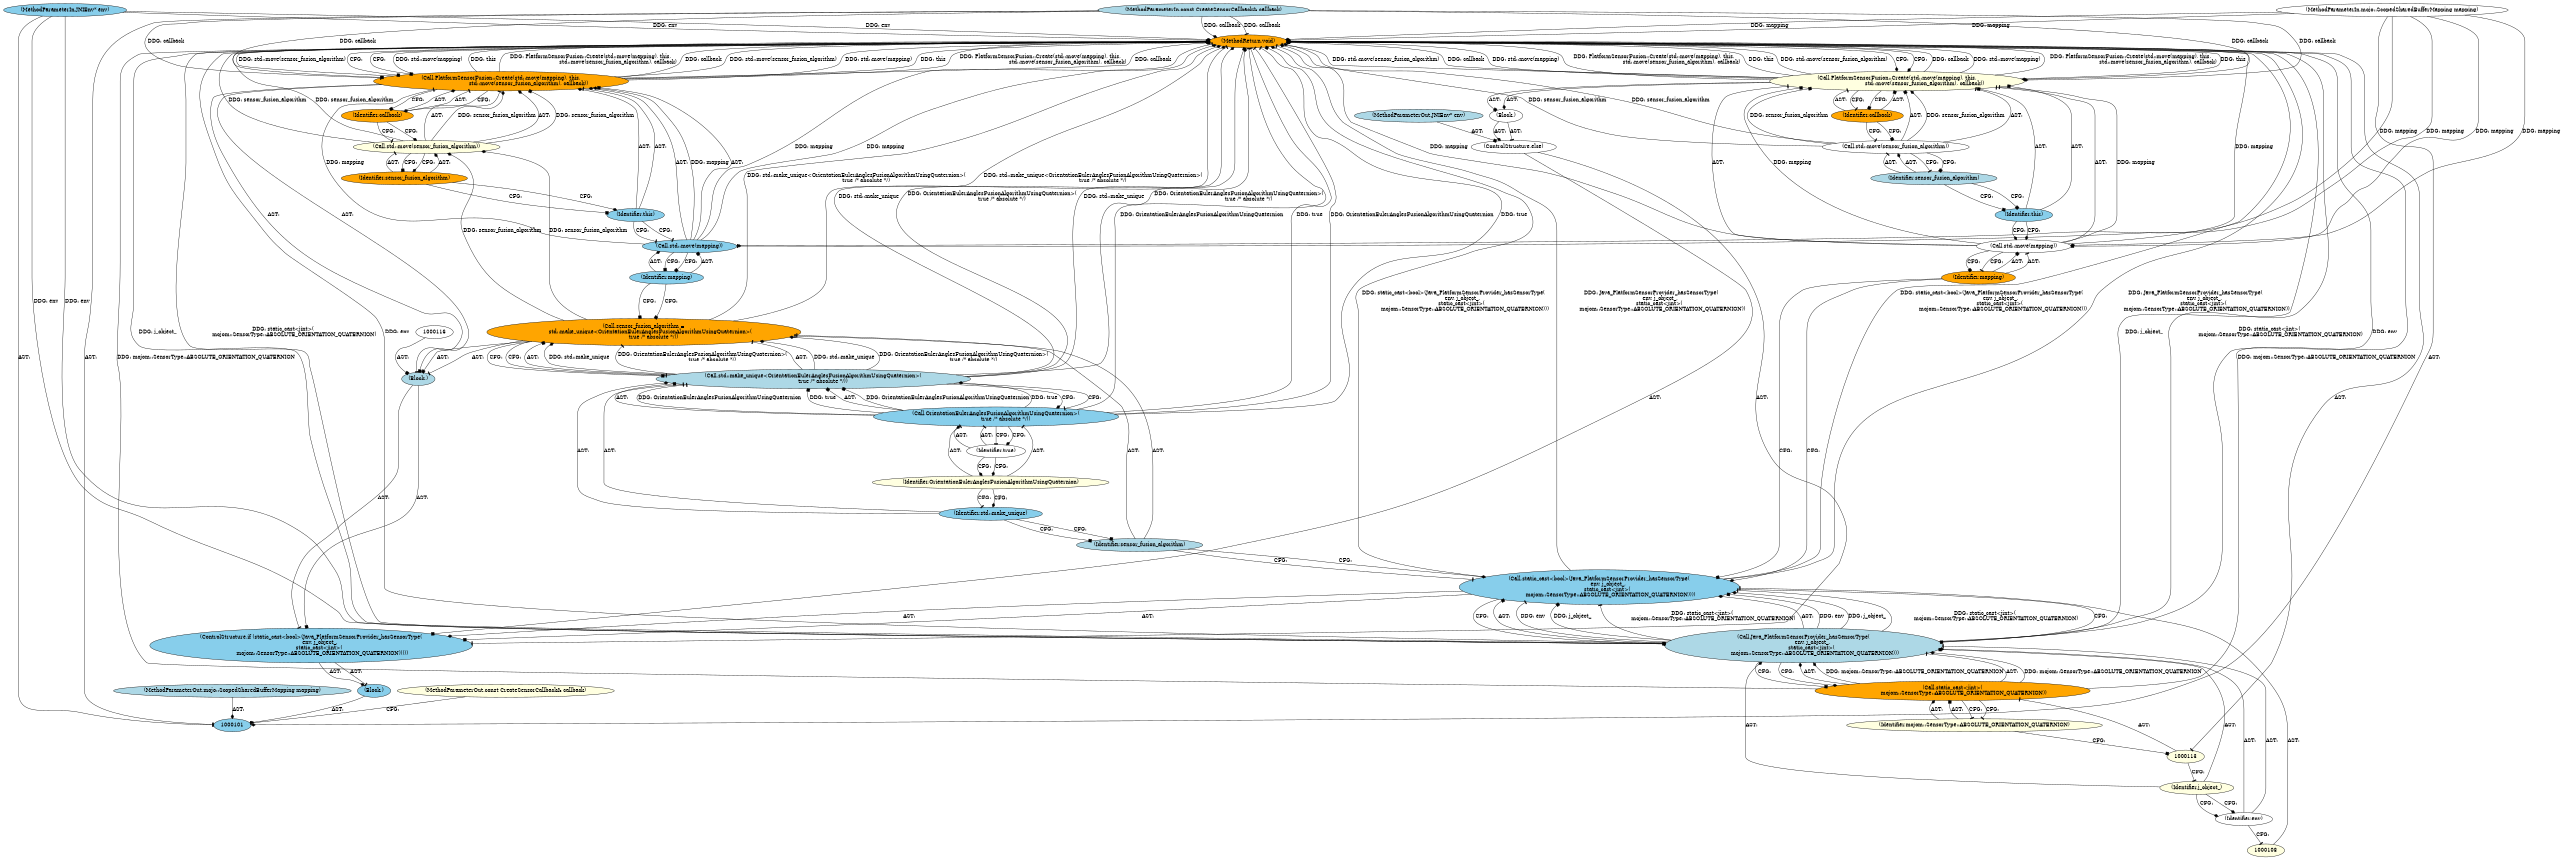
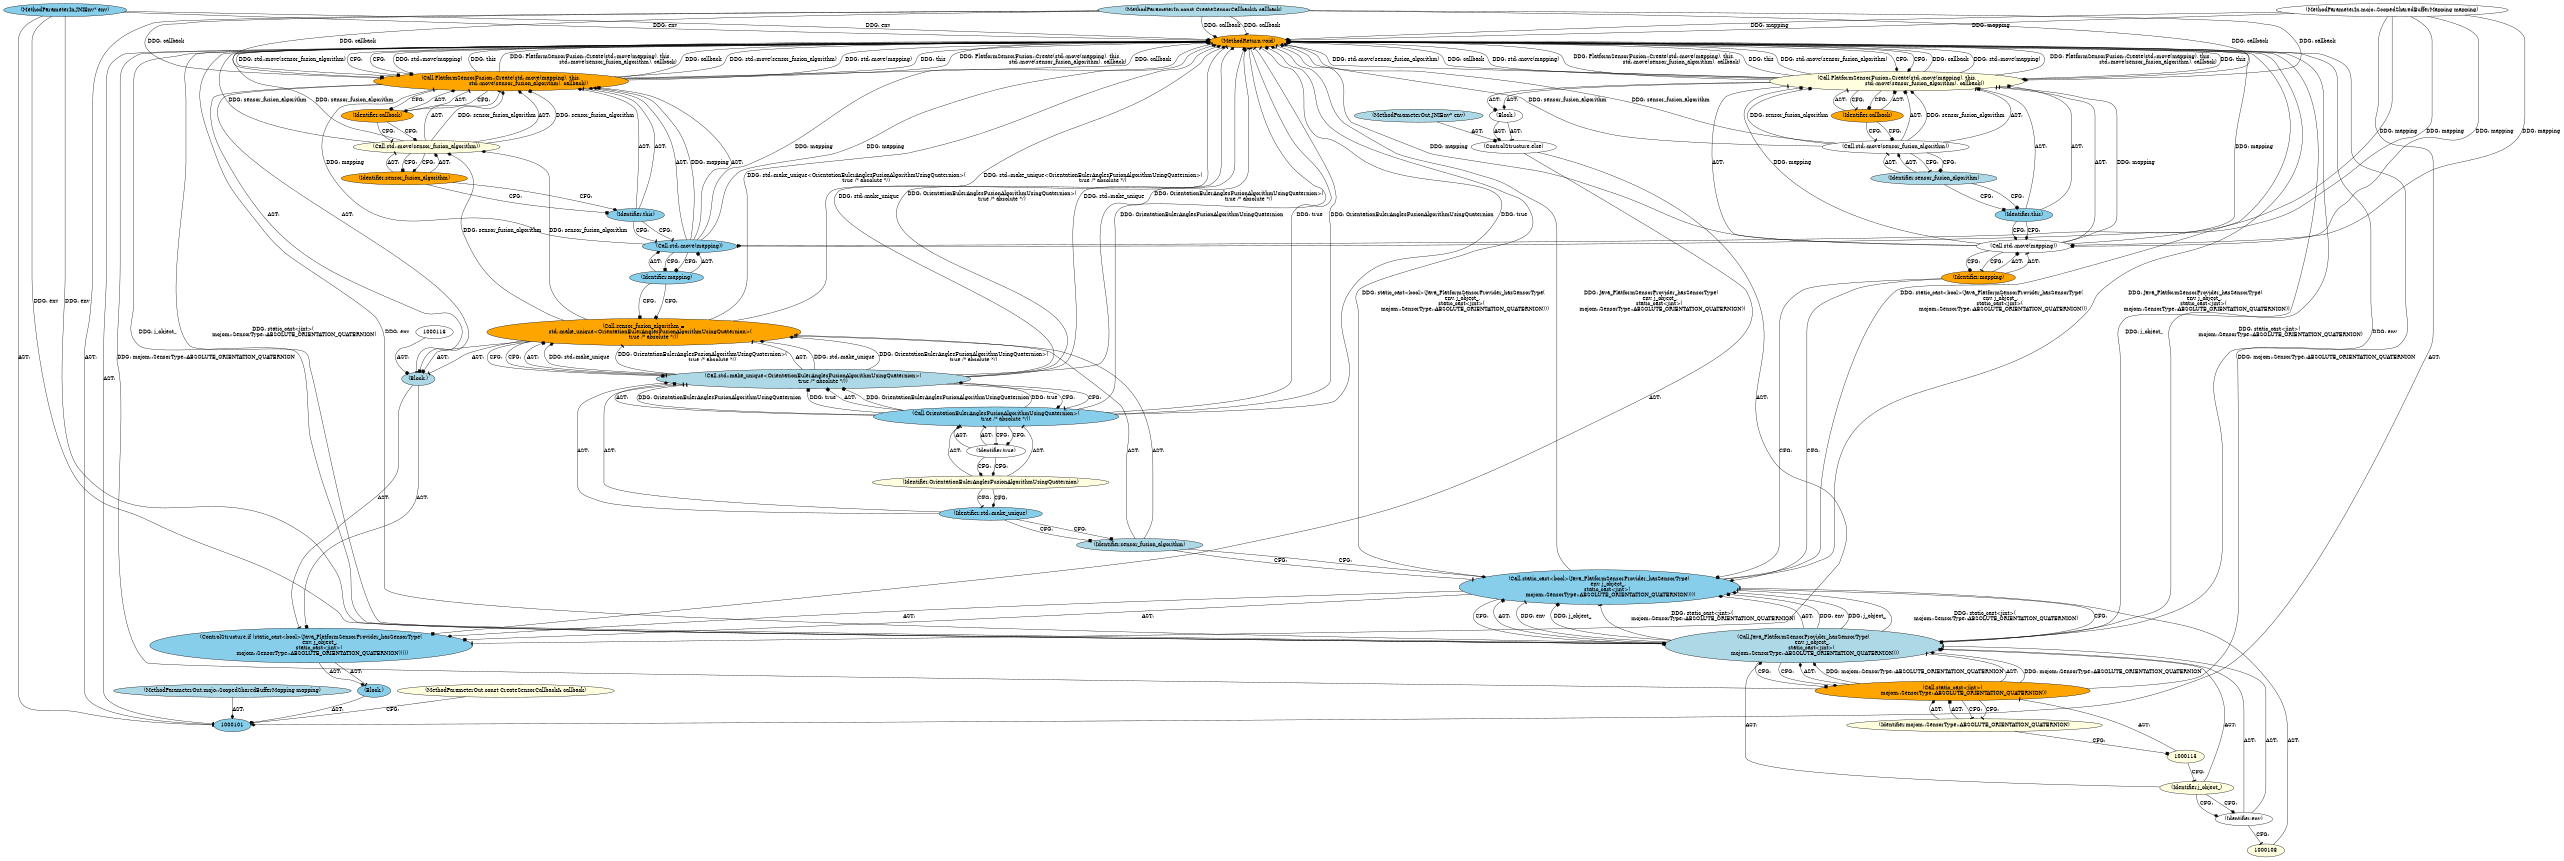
(2328, 54) -> (108, 70)
